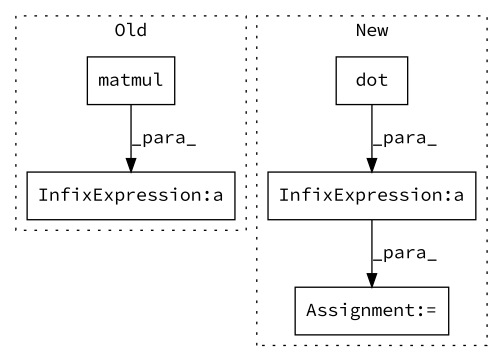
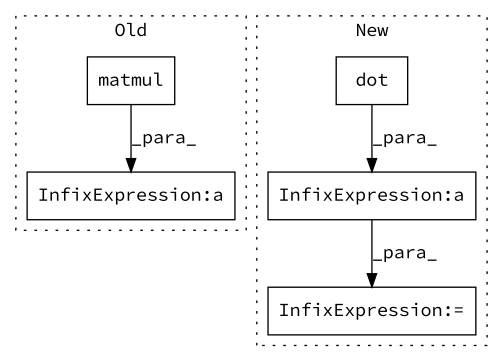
(372, 311) -> (372, 311)
